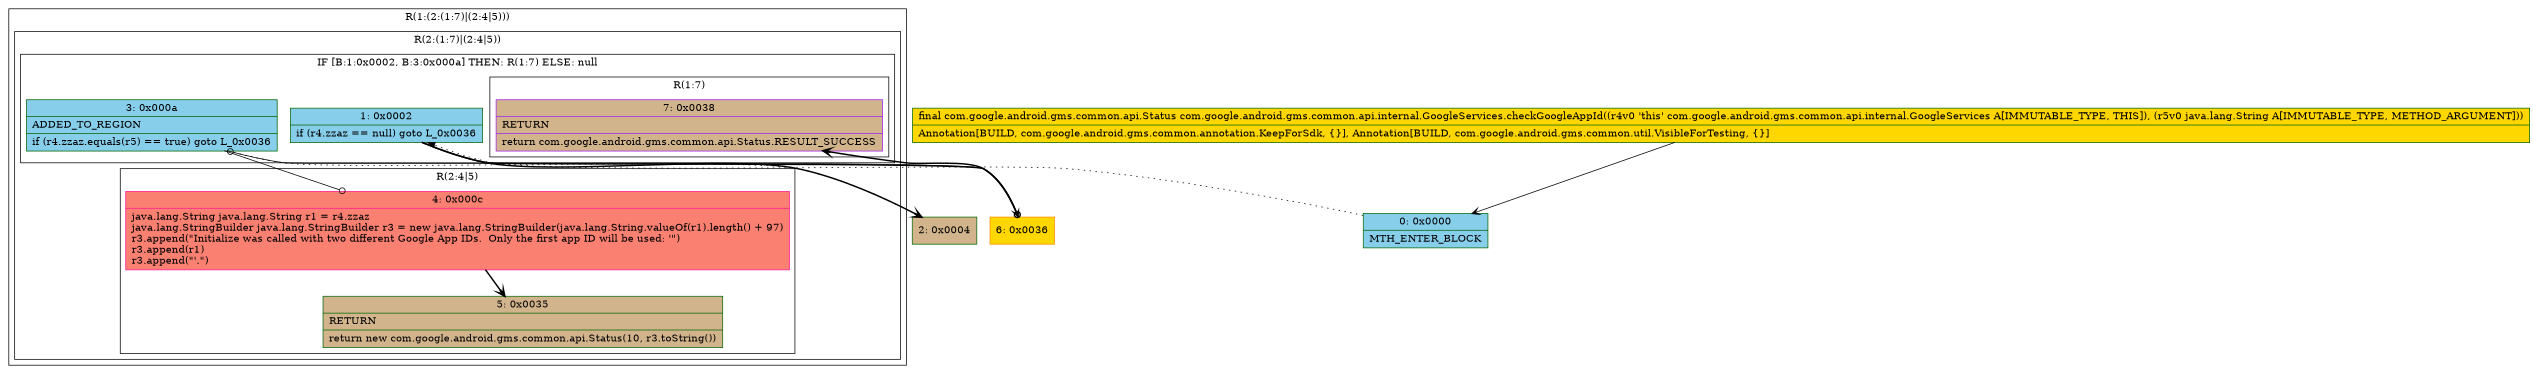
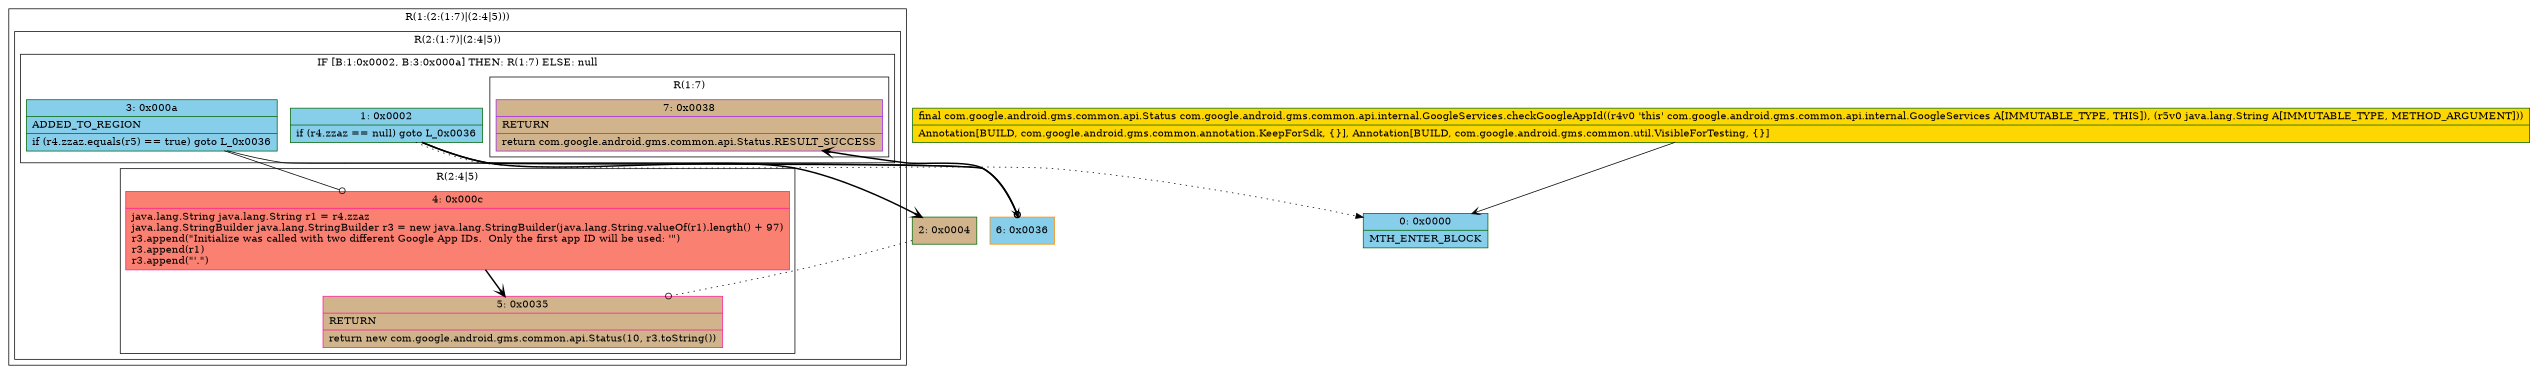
(582, 164) -> (786, 272)
(993, 167) -> (1005, 167)
(1022, 231) -> (1022, 231)
(523, 322) -> (523, 322)
